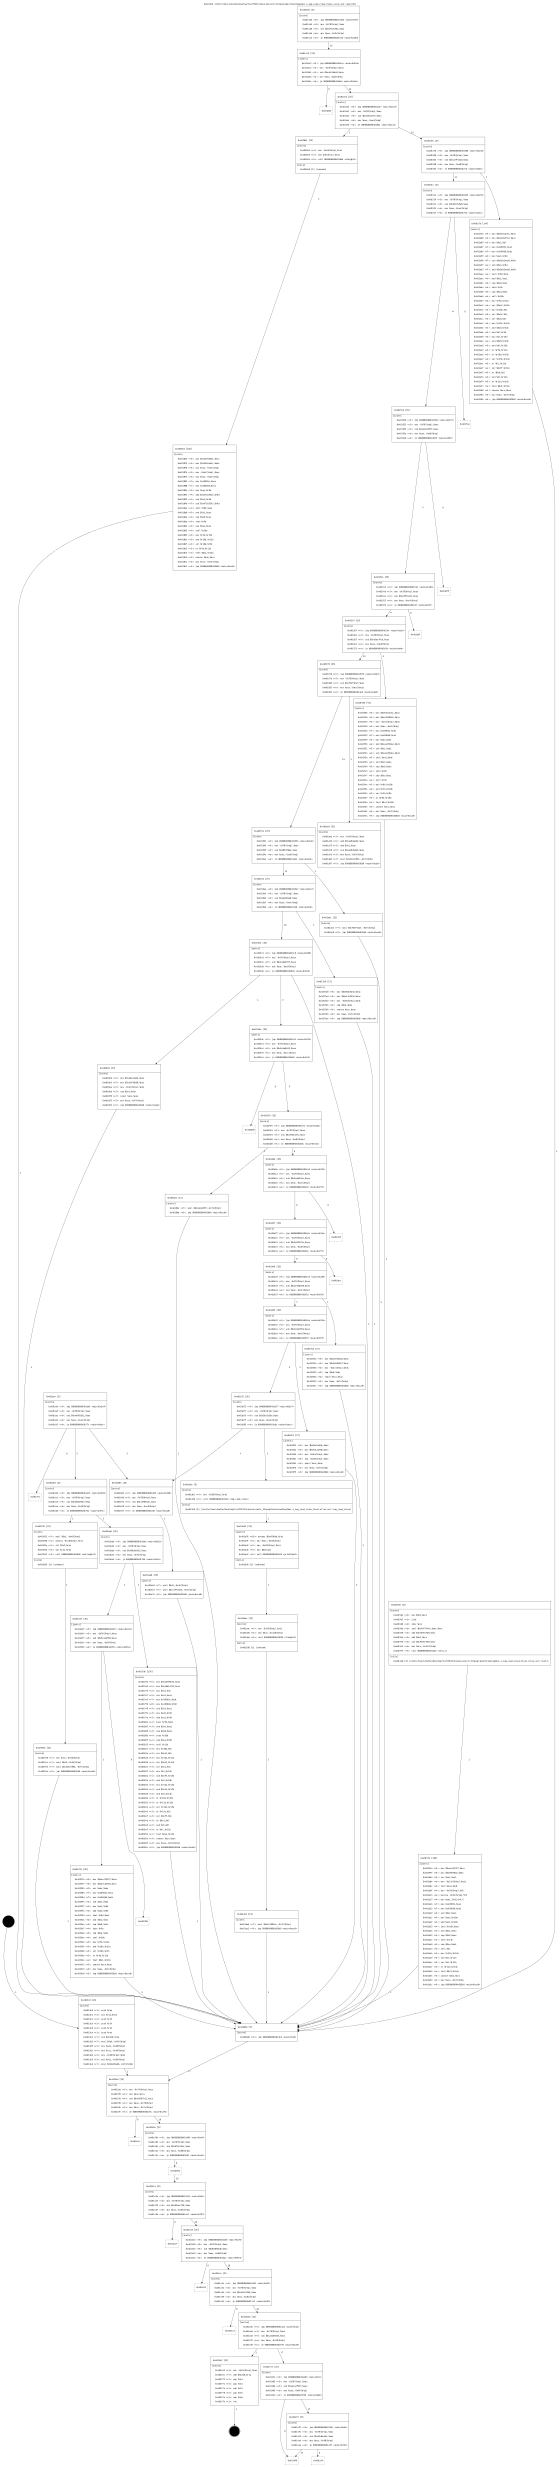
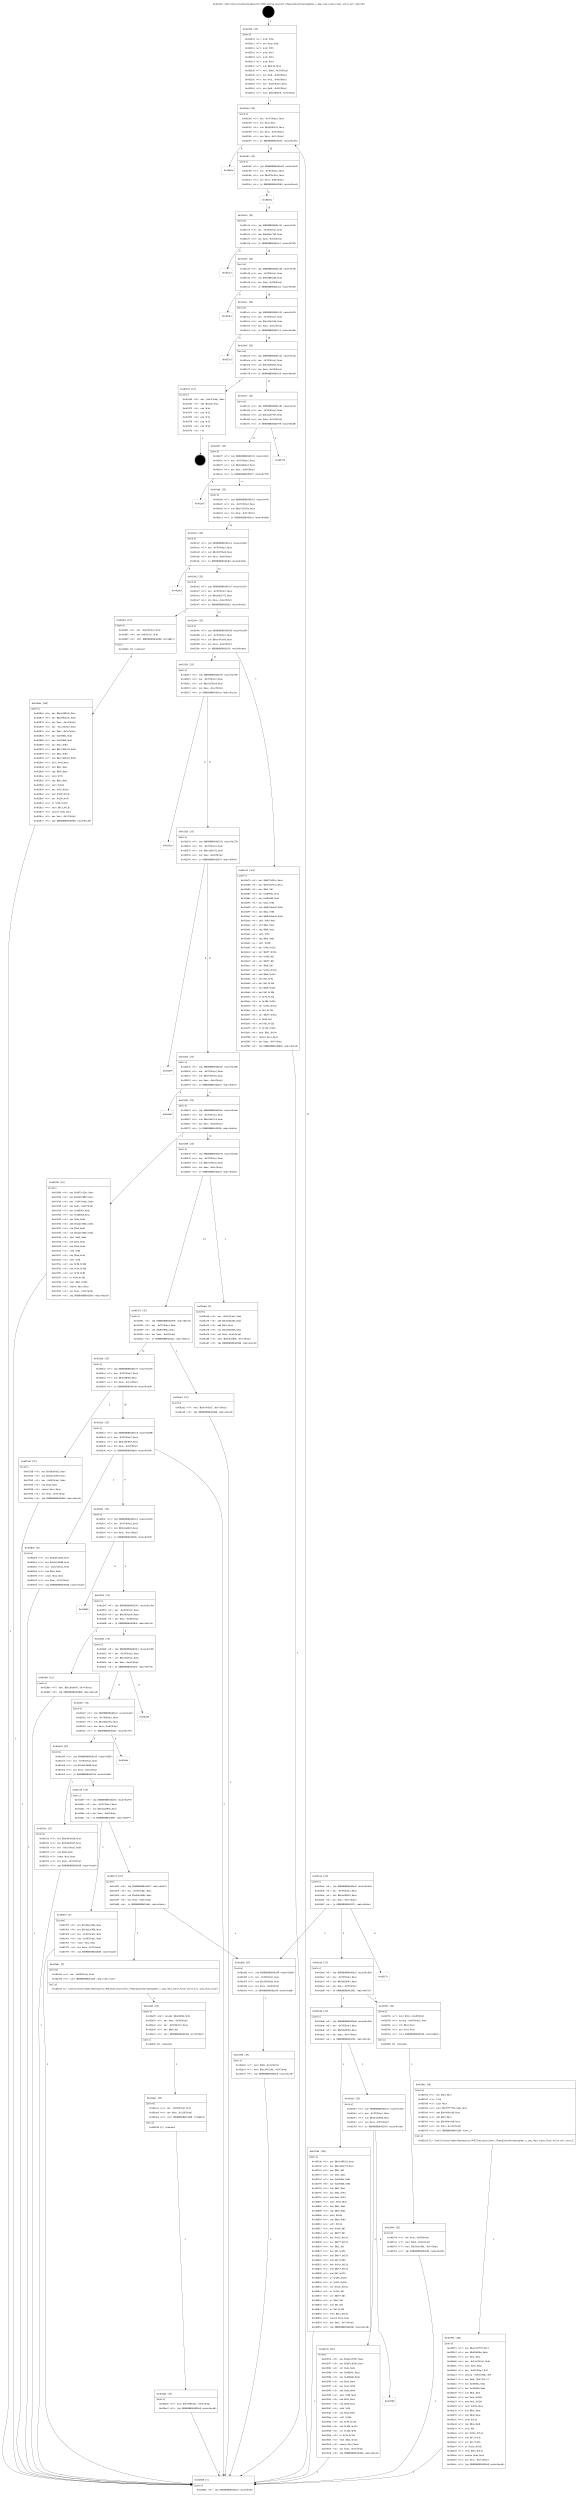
(299, 2452) -> (239, 481)
